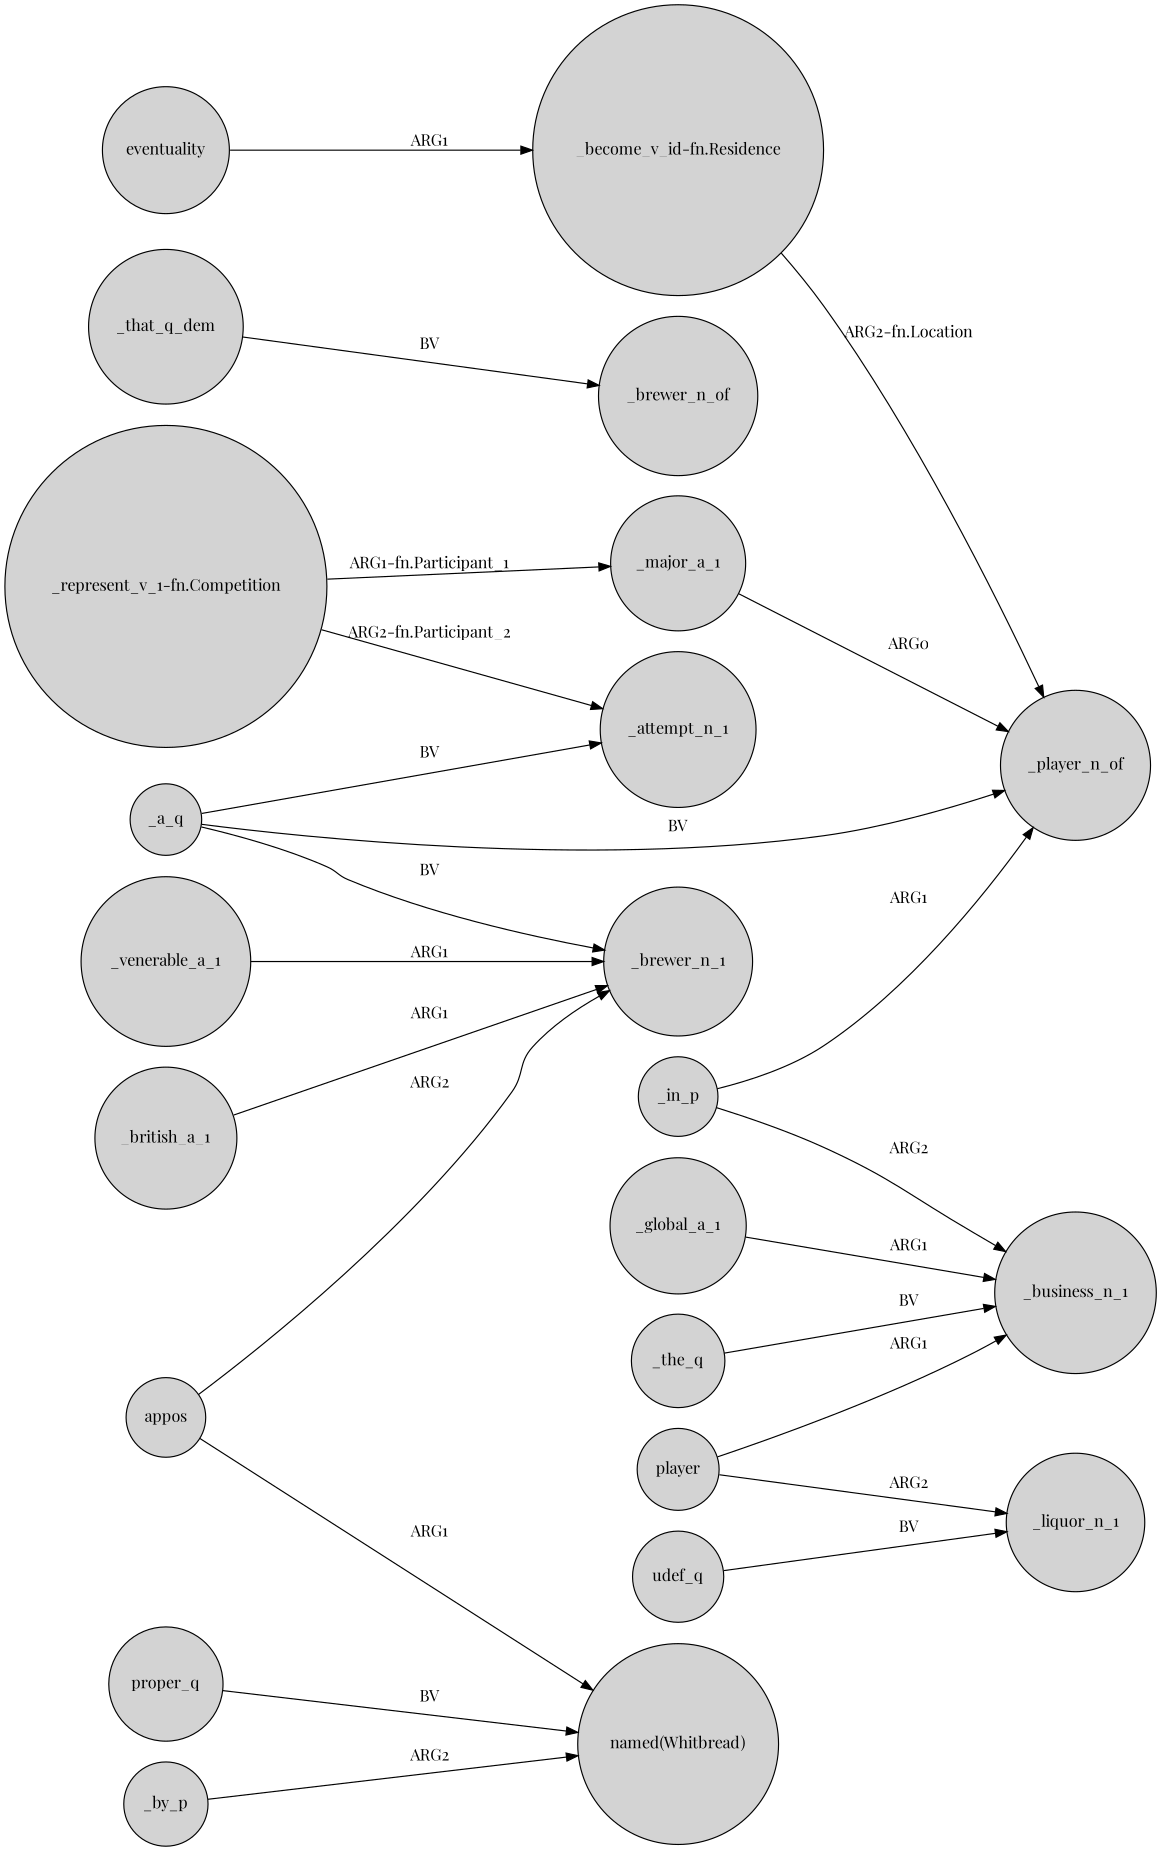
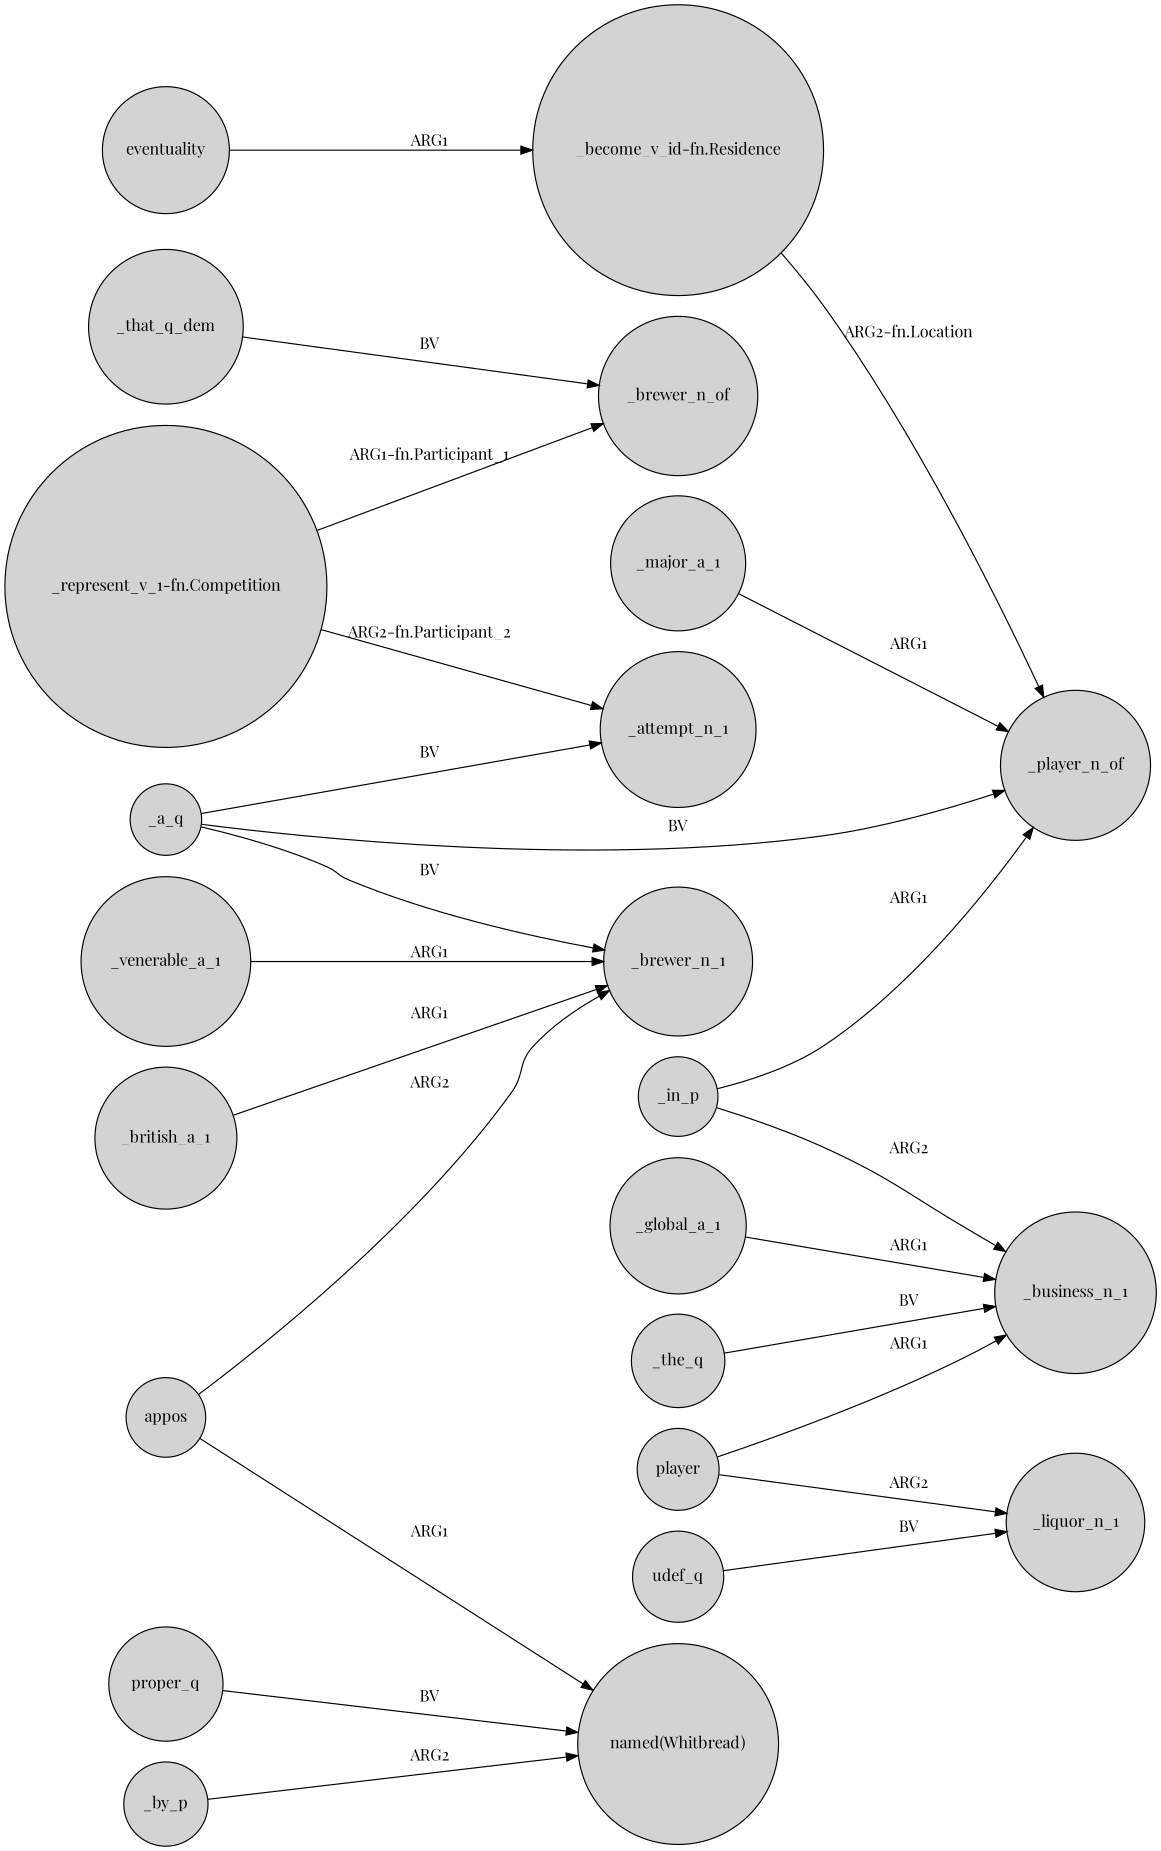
(463, 573) -> (455, 479)
(909, 645) -> (909, 645)
